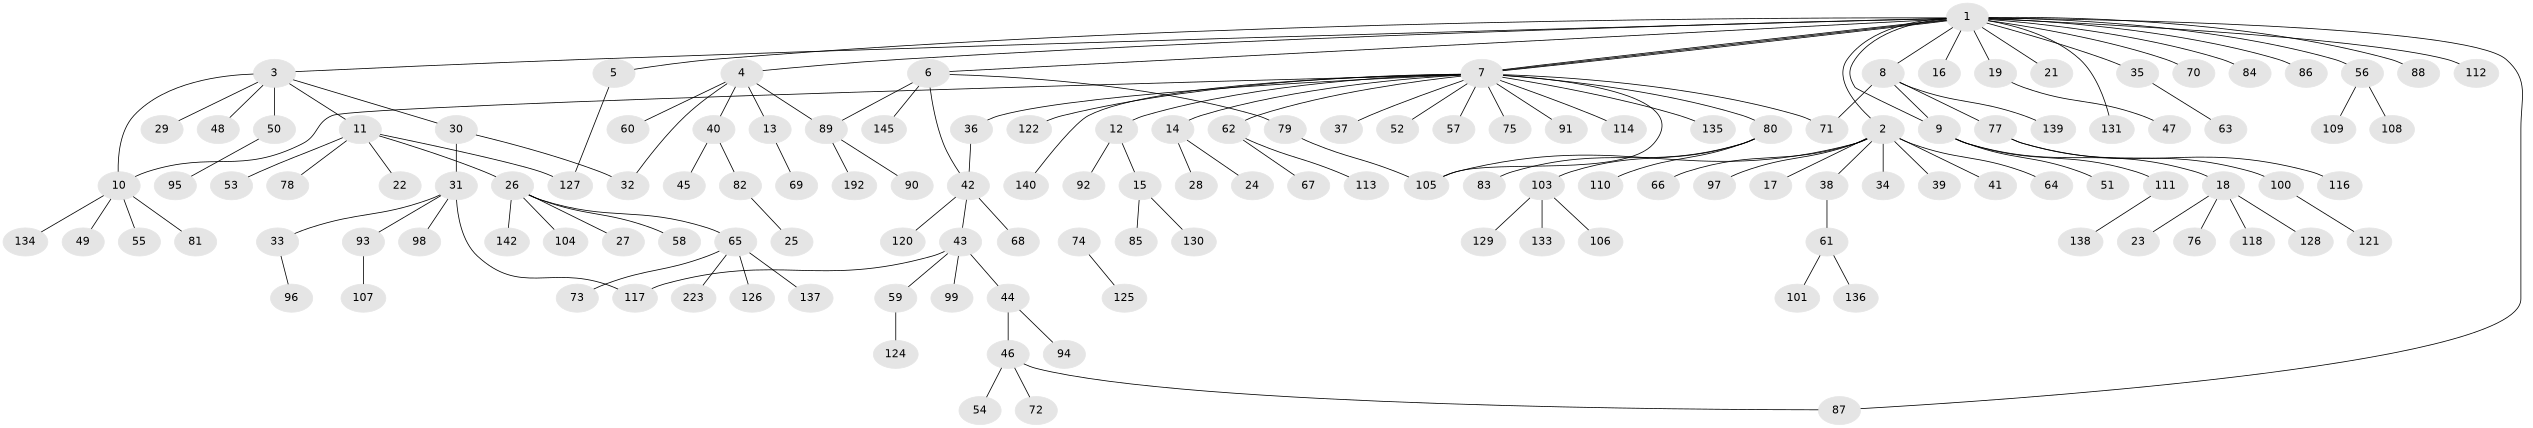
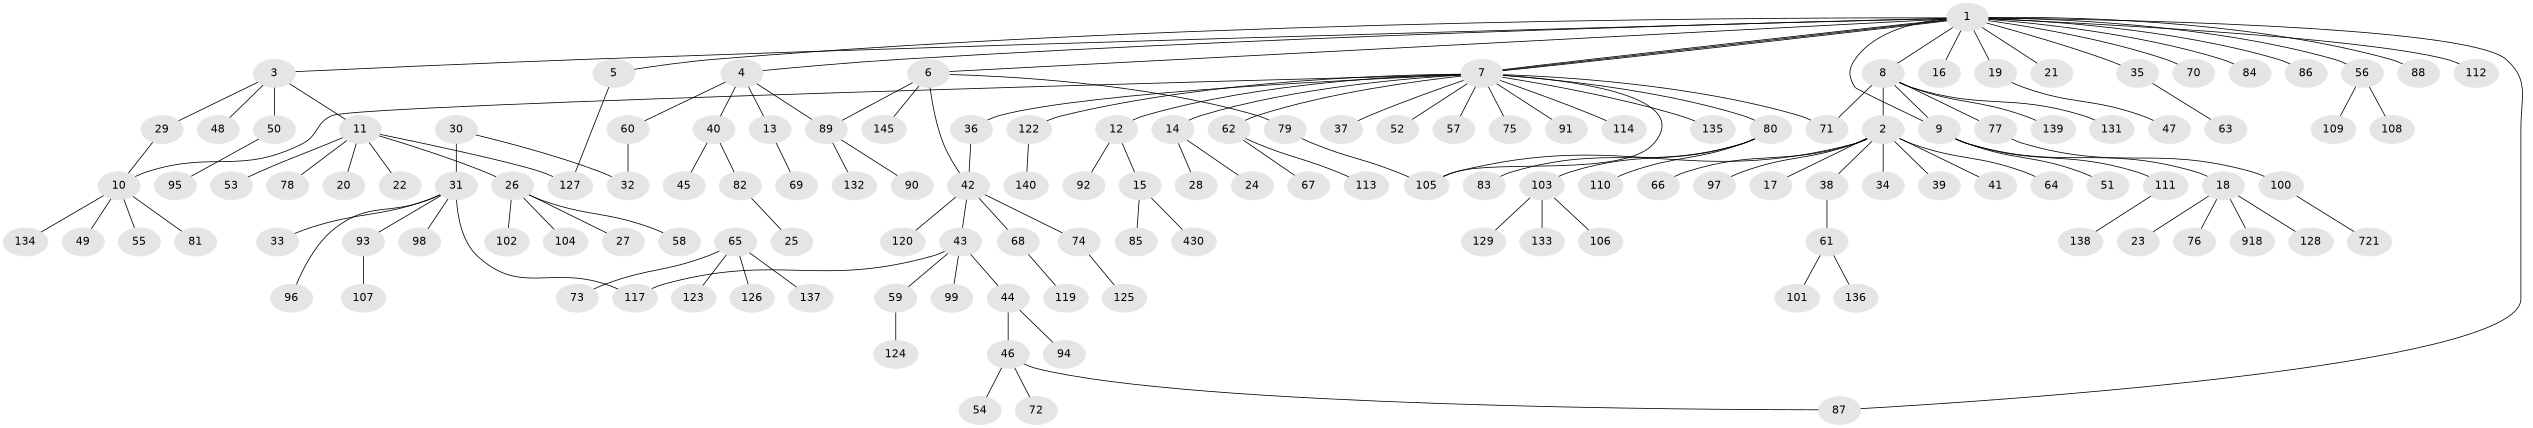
(1862, 45) -> (1883, 96)
(2072, 53) -> (1997, 102)
(1234, 86) -> (1028, 158)
(162, 95) -> (141, 158)
(365, 101) -> none
(677, 124) -> (628, 158)
none -> (344, 186)
(854, 186) -> (854, 186)
(2340, 186) -> none
(624, 214) -> none
none -> (1024, 214)
(507, 242) -> (507, 242)
(1194, 242) -> (1194, 242)
(2252, 242) -> (2252, 242)
(2369, 242) -> (2369, 242)
(285, 270) -> (338, 226)
(694, 298) -> (694, 298)
none -> (1066, 298)
